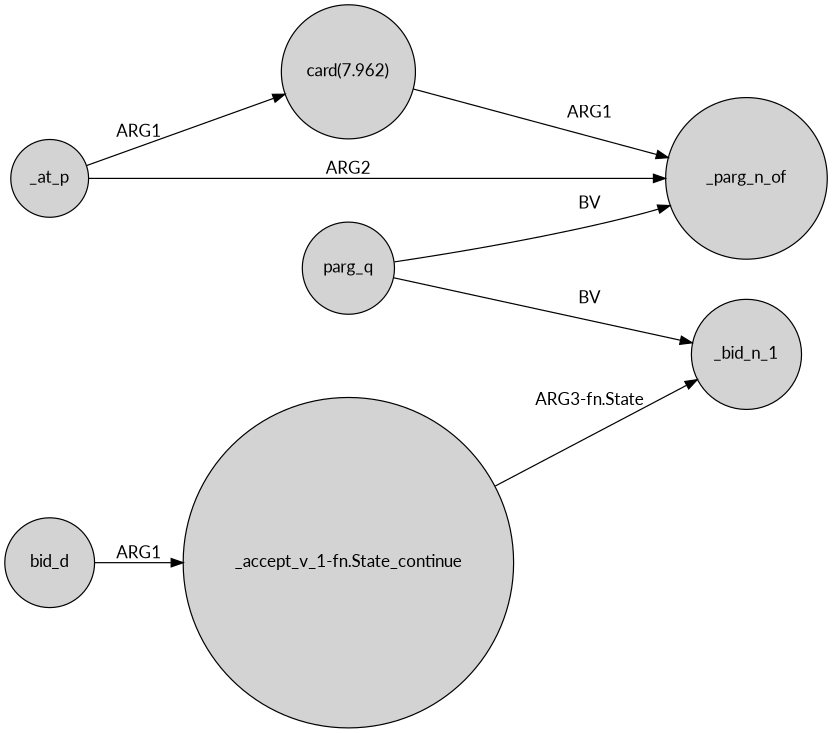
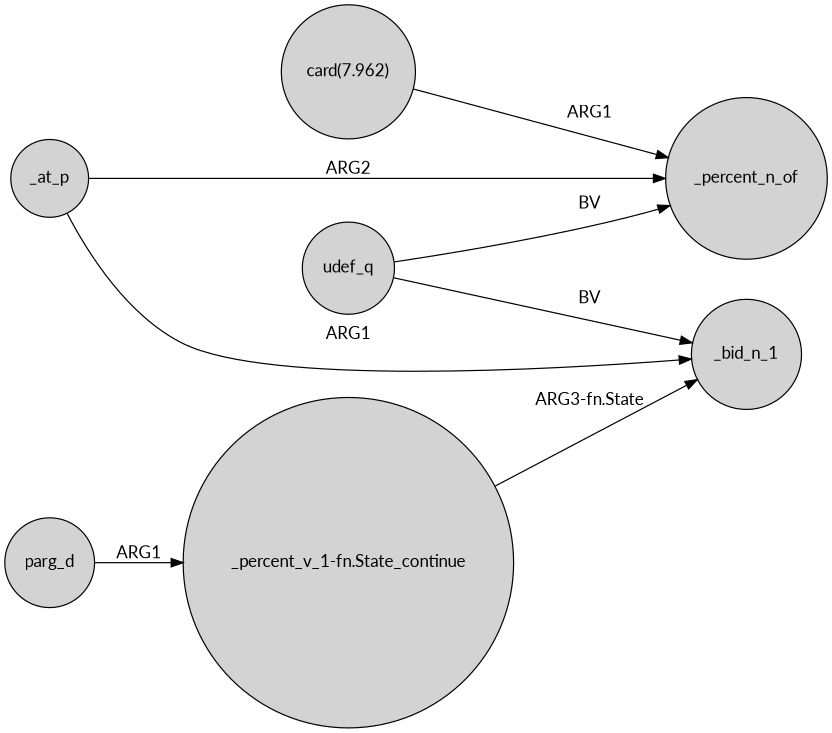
(180, 132) -> (341, 370)
(746, 178) -> (746, 178)
(348, 268) -> (348, 268)
(50, 563) -> (50, 563)
(348, 563) -> (348, 563)
